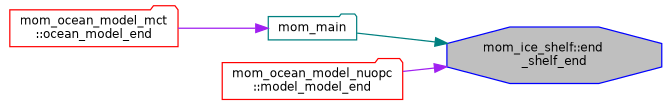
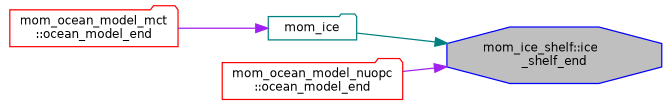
(312, 28) -> (312, 28)
(554, 55) -> (554, 55)
(312, 81) -> (312, 81)
